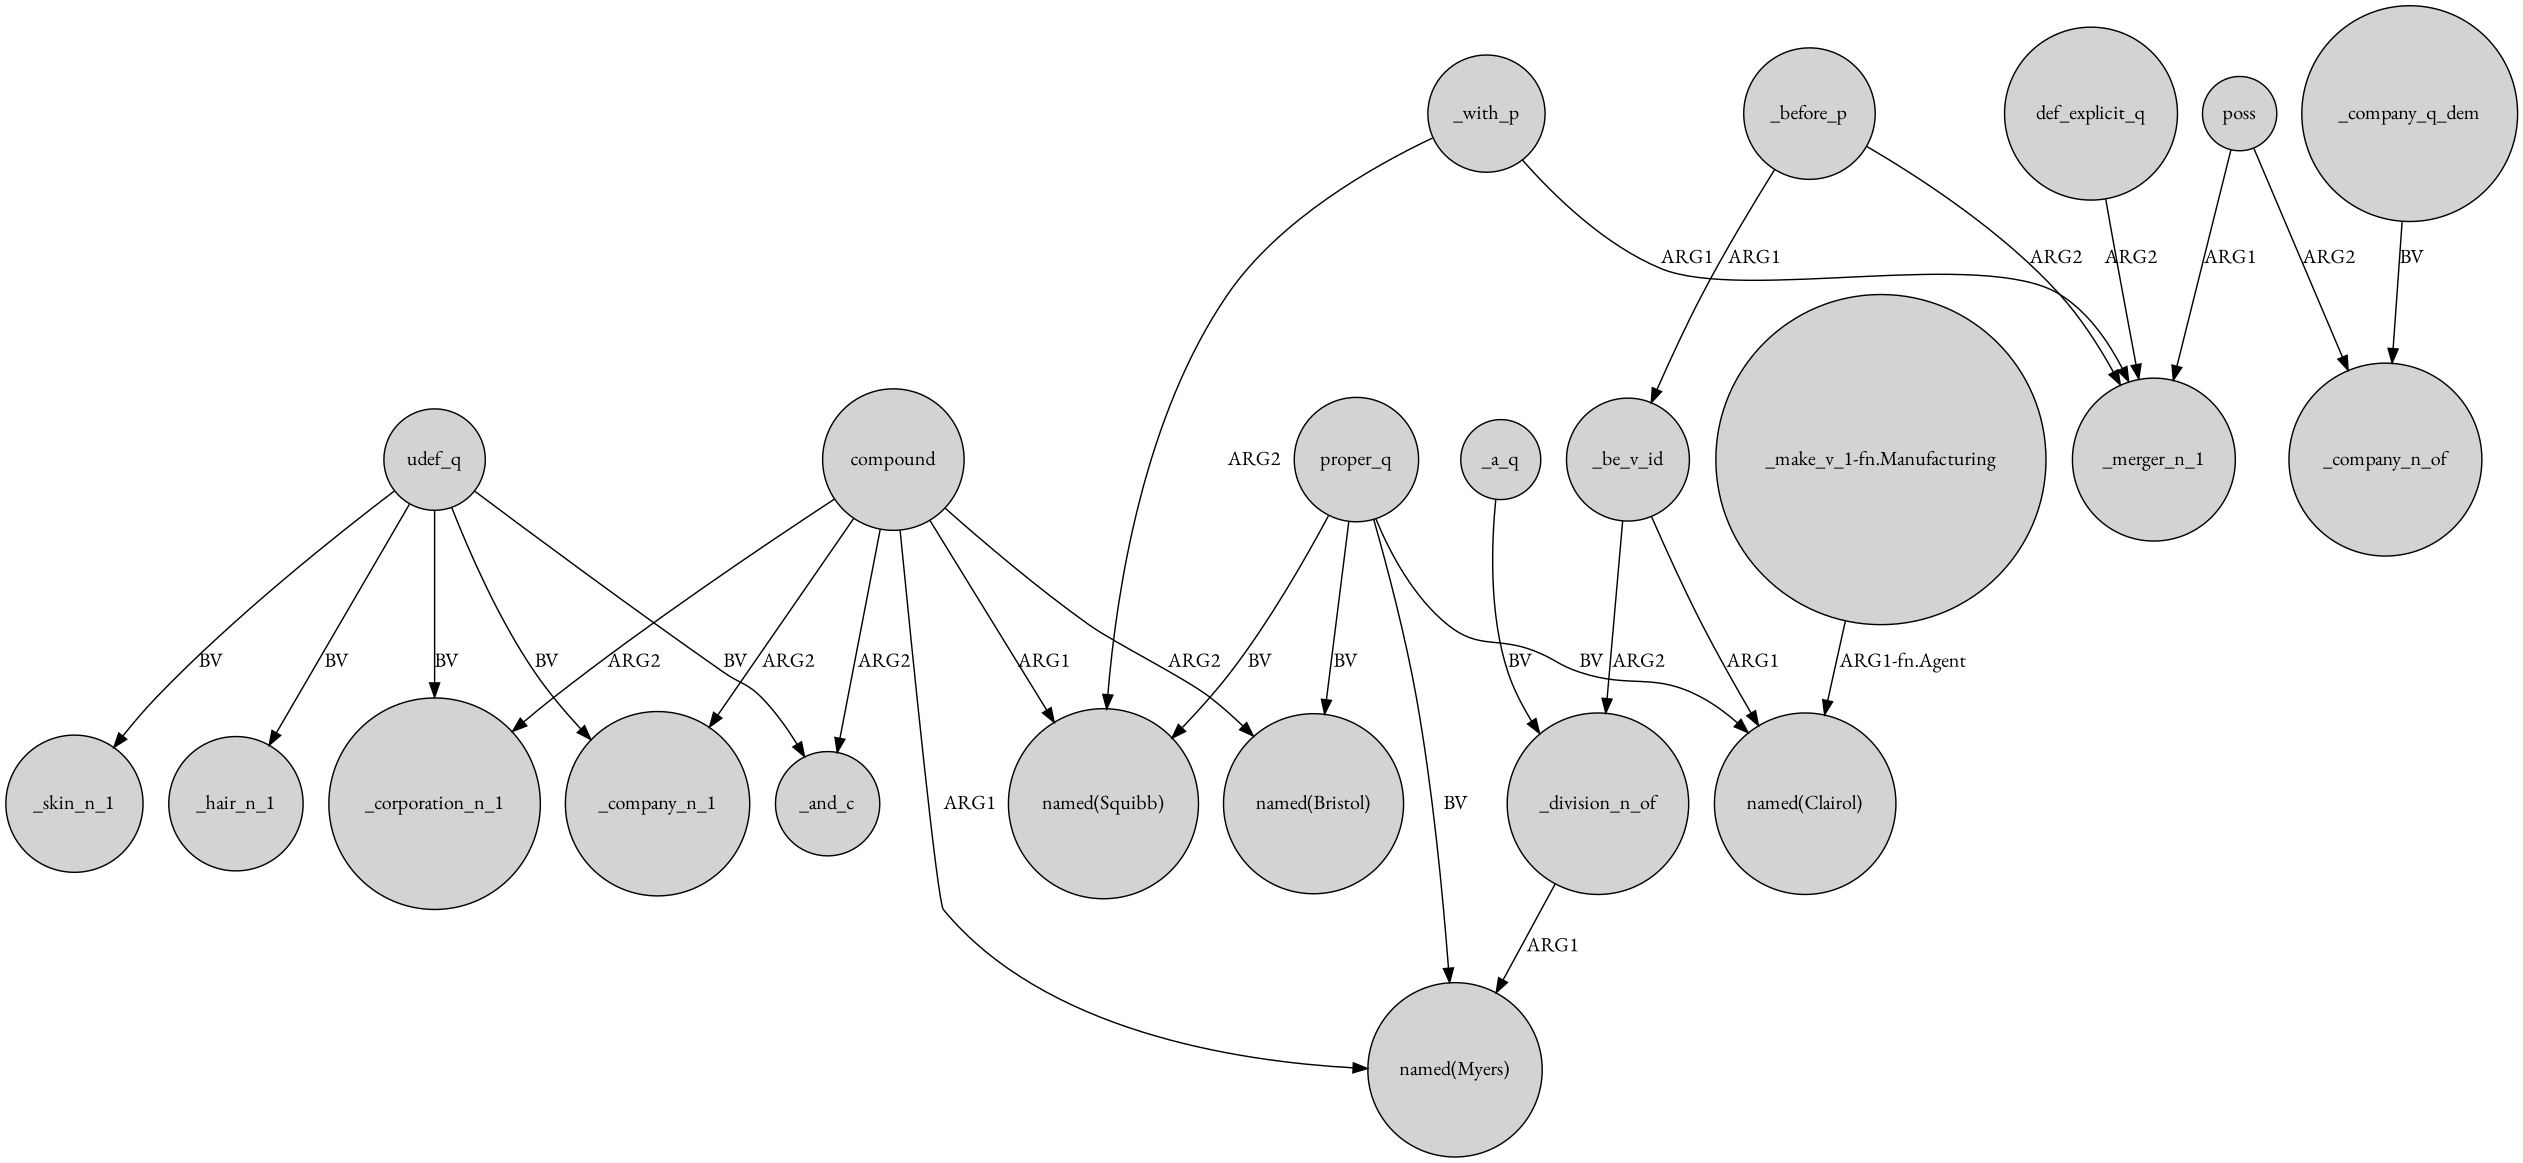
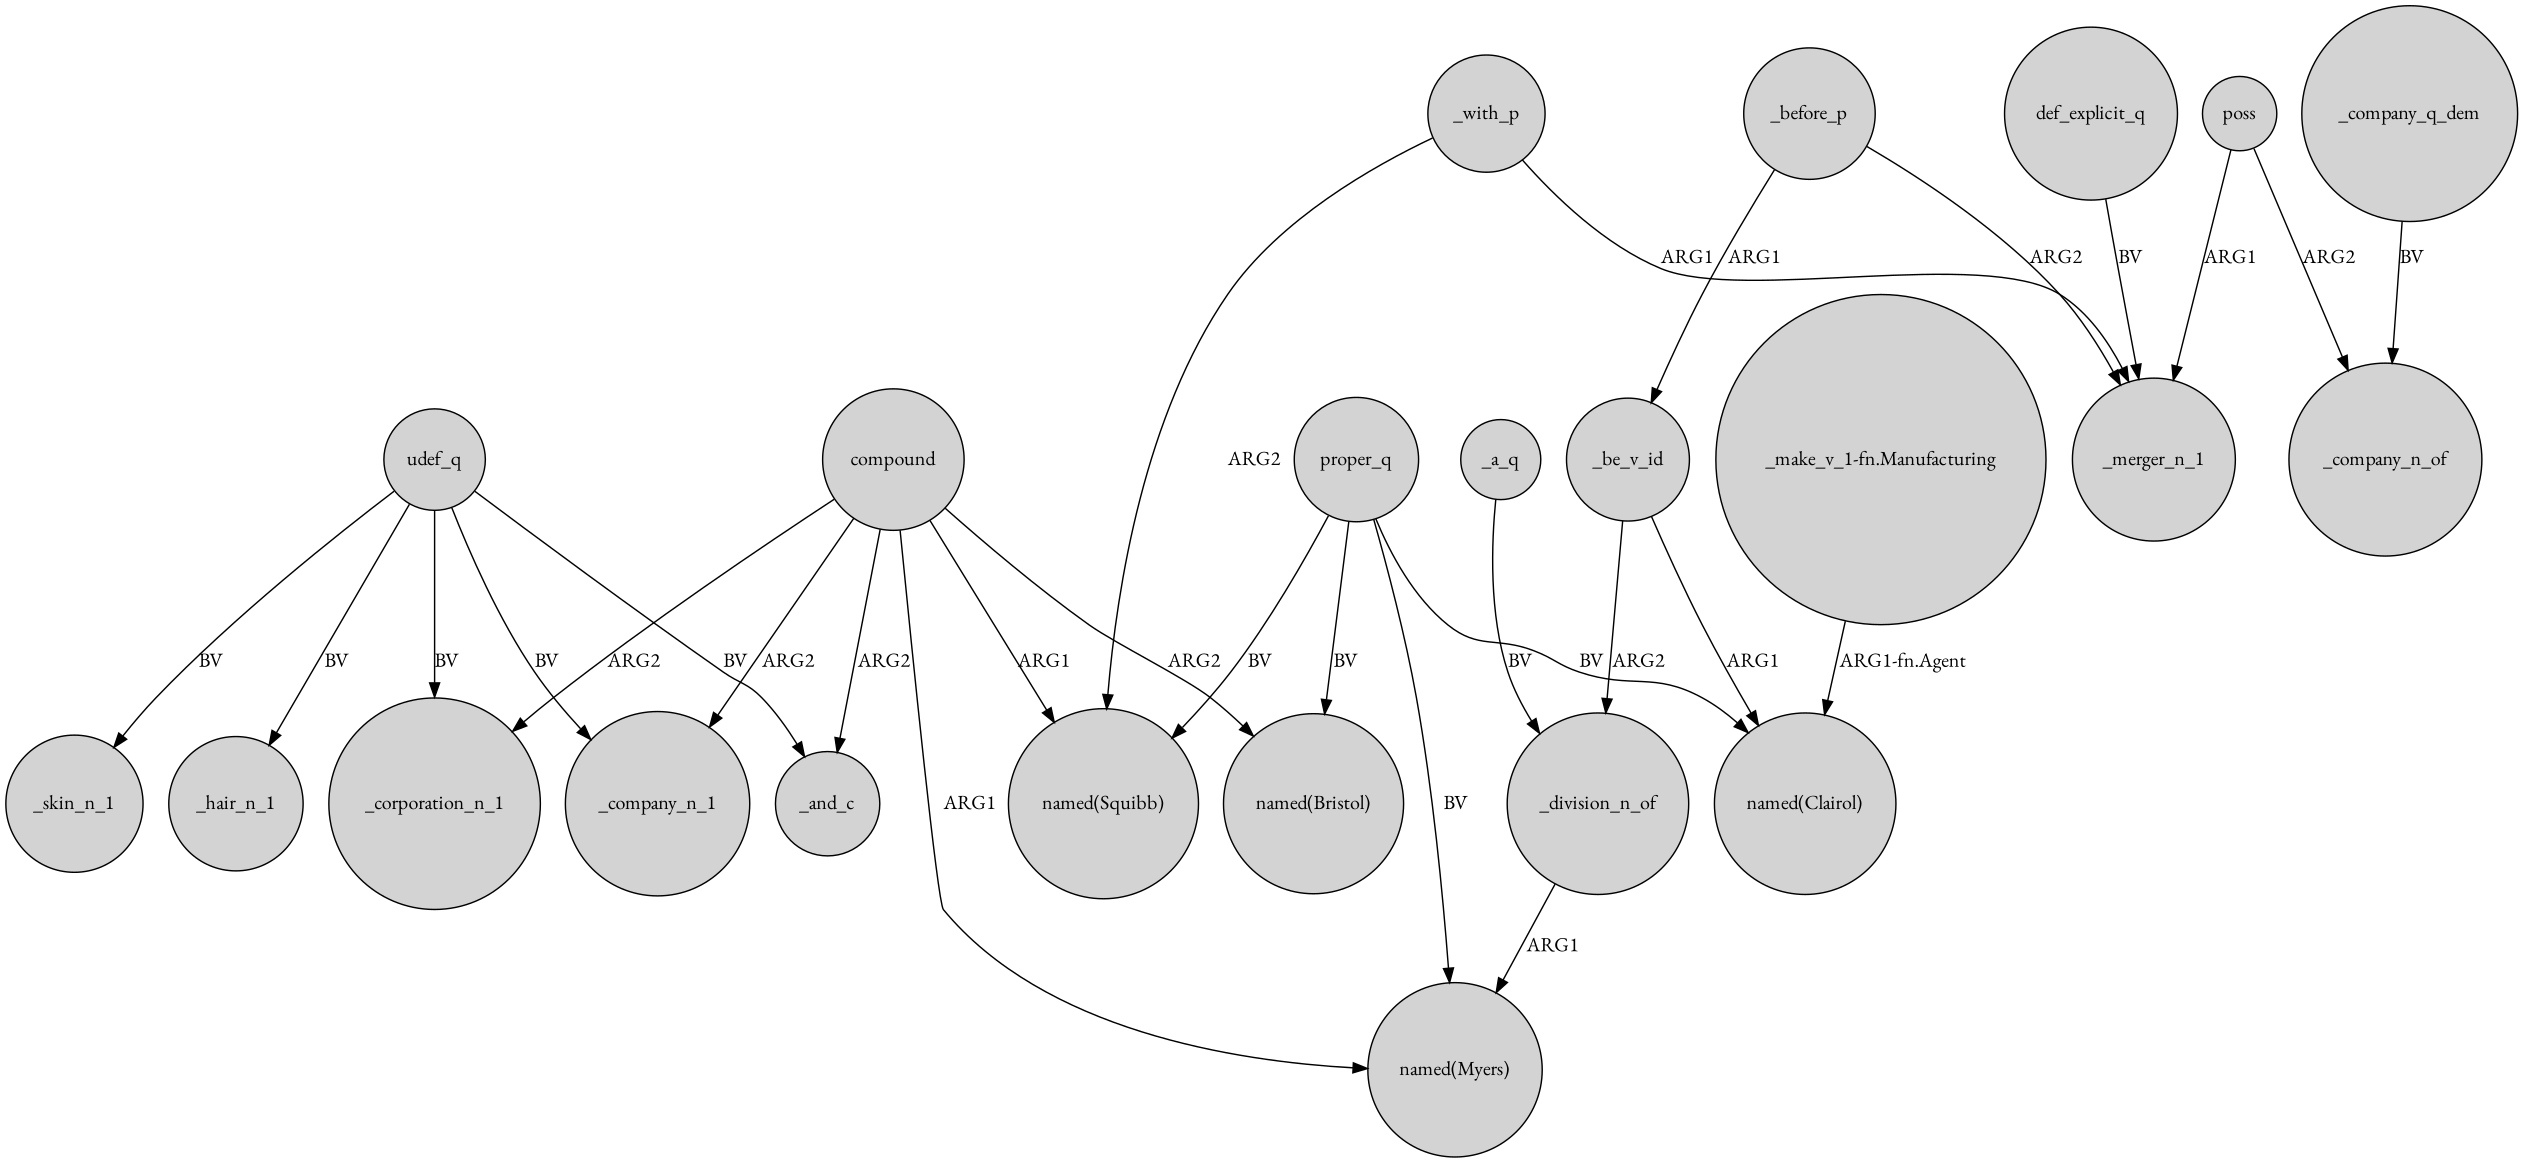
(2131, 258) -> (2131, 258)
